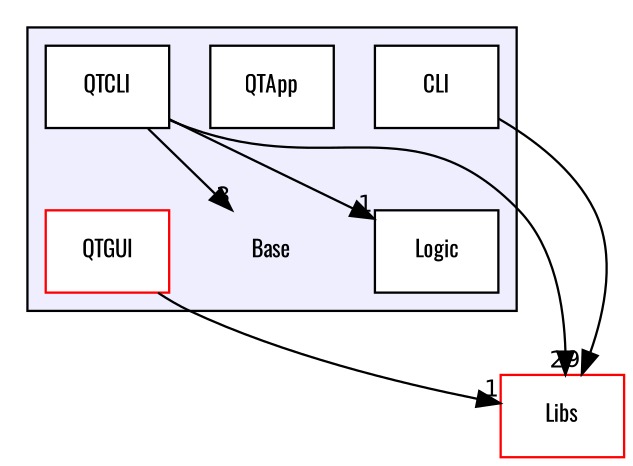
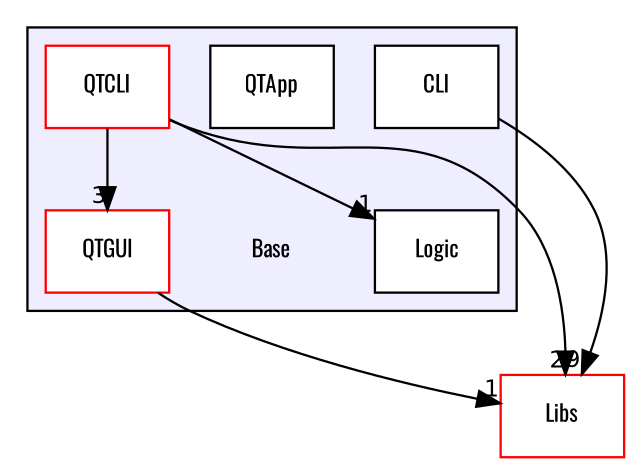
(107, 87) -> (107, 87)
(182, 161) -> (107, 158)
